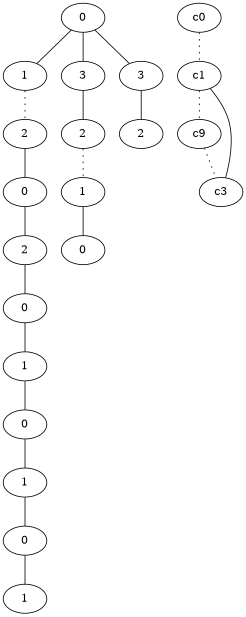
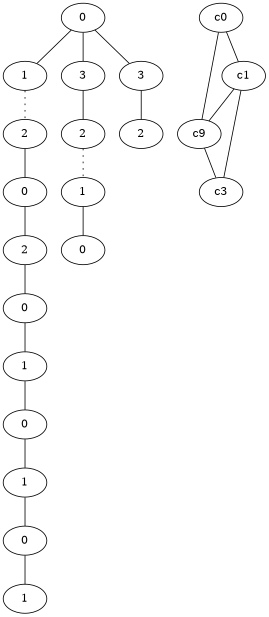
(199, 47) -> (232, 47)
none -> (210, 76)
(199, 105) -> (221, 105)
(210, 163) -> (210, 163)
